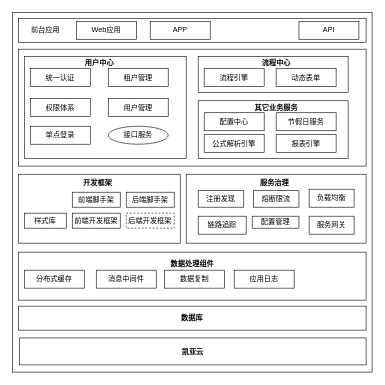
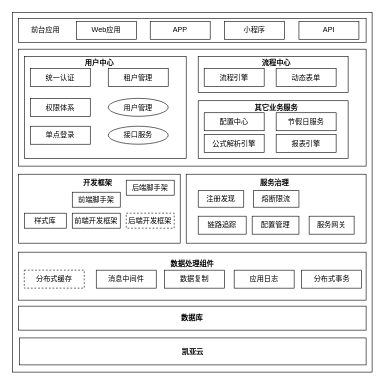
none -> (255, 30)
(138, 107) -> (138, 107)
(332, 198) -> none
(150, 200) -> (150, 188)
(276, 222) -> (276, 225)
(54, 279) -> (54, 279)
none -> (332, 279)
